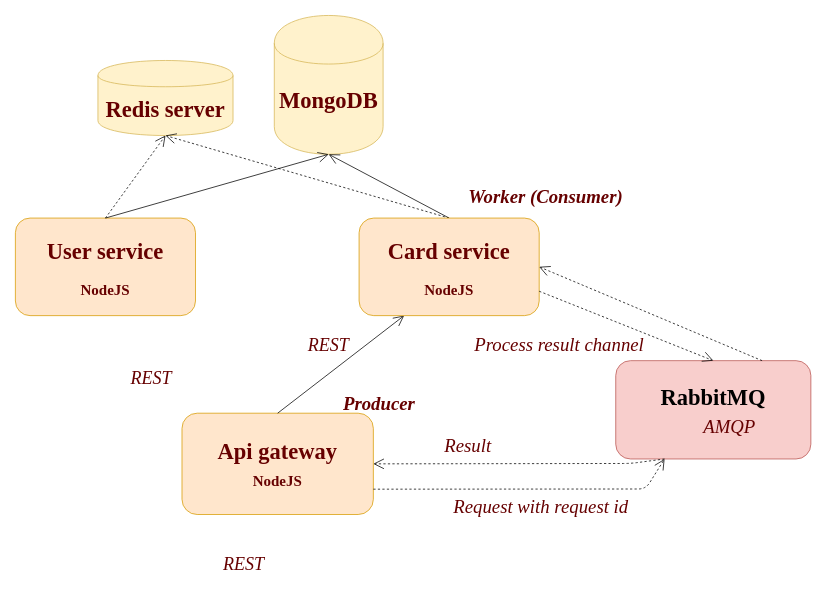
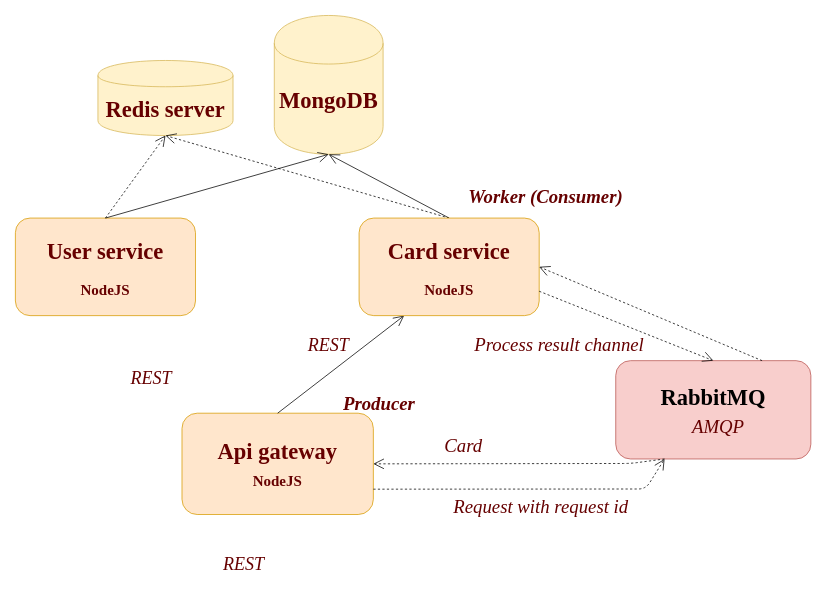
(732, 425) -> (720, 425)
(479, 444) -> (470, 444)
